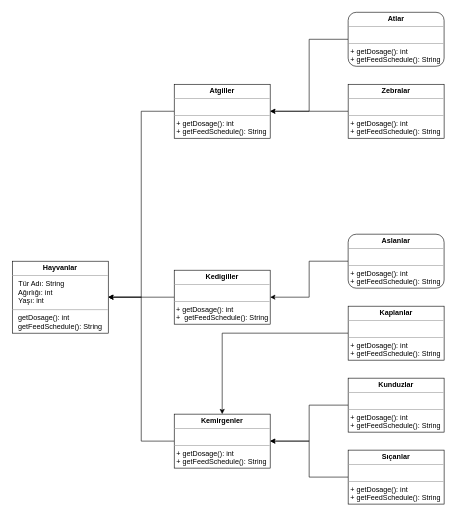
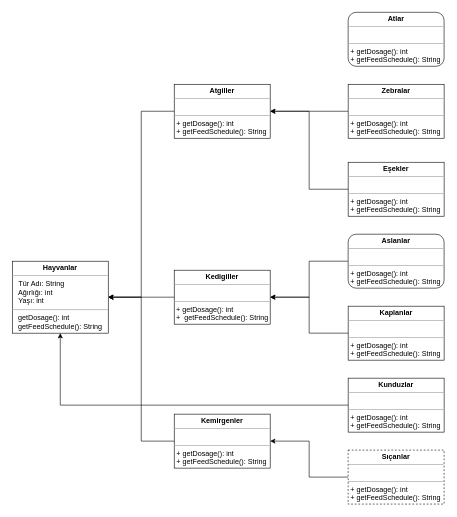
(309, 54) -> none
none -> (309, 171)
none -> (396, 189)
(222, 333) -> (309, 317)
(309, 421) -> (60, 405)
(396, 477) -> (396, 477)
